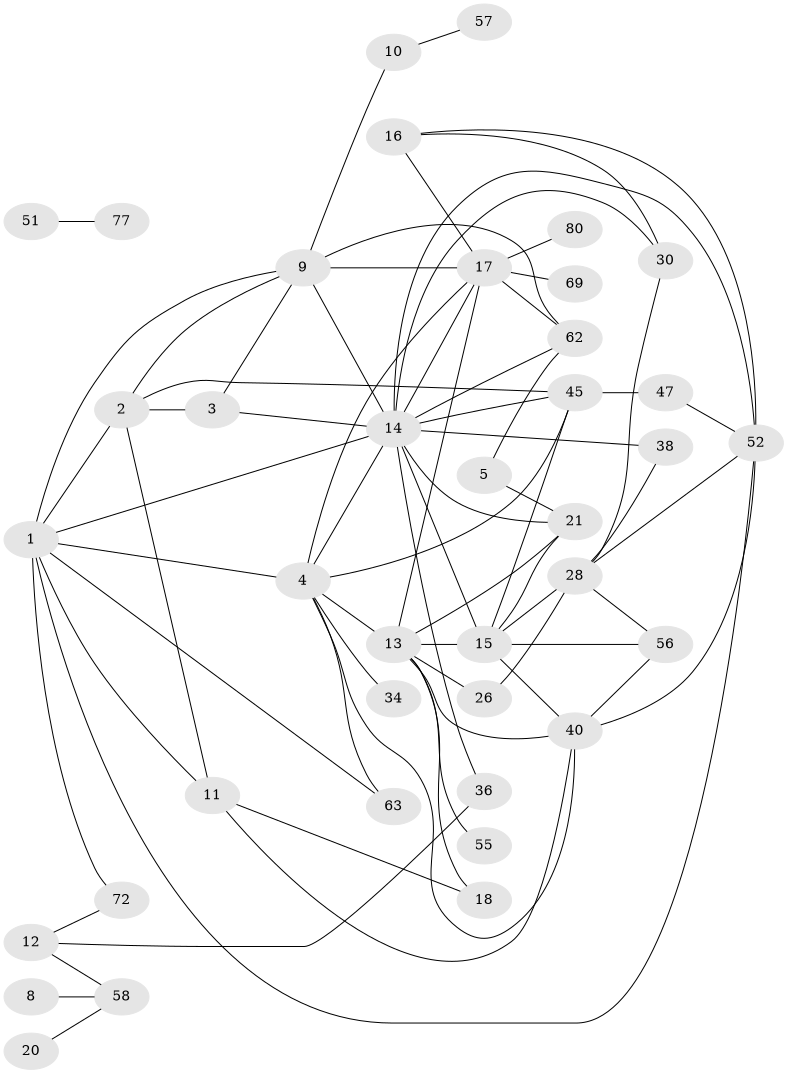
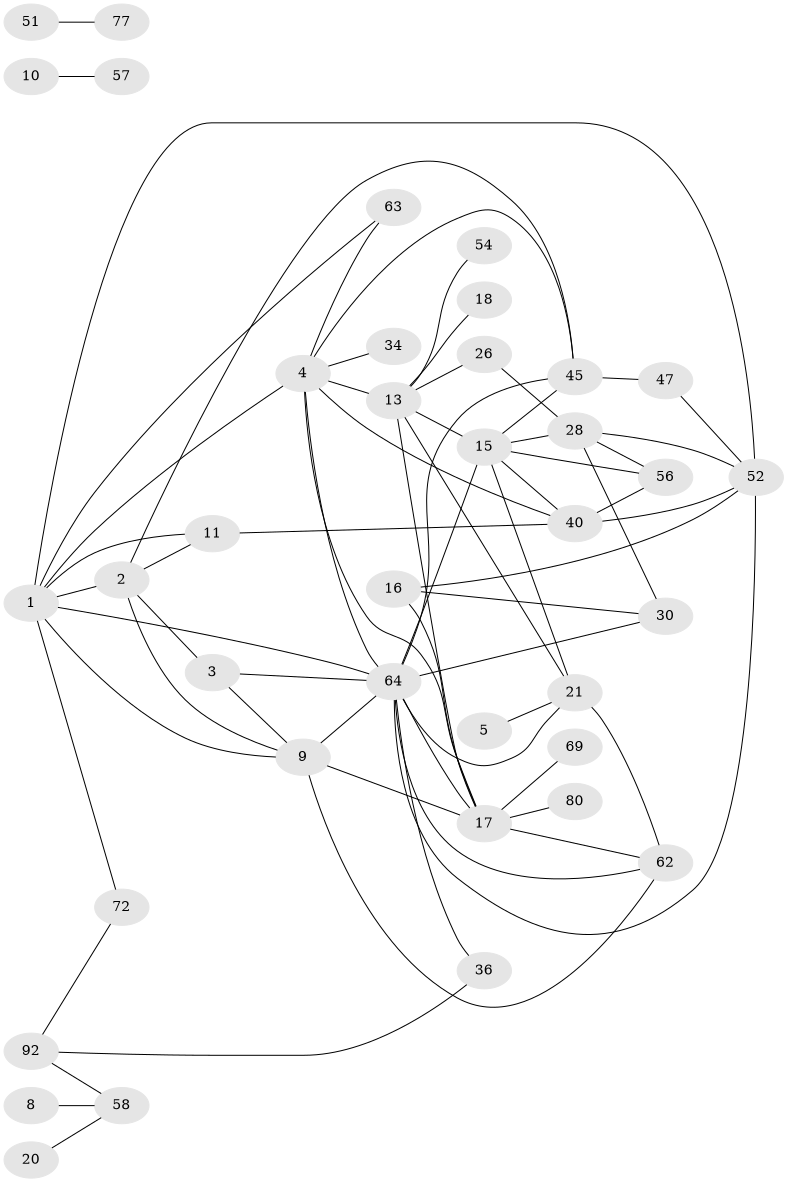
(346, 159) -> none
(520, 409) -> (631, 773)
(394, 429) -> (394, 682)
(666, 447) -> none
(466, 730) -> none
(484, 846) -> (484, 246)
(348, 848) -> none
(31, 942) -> (31, 1051)
